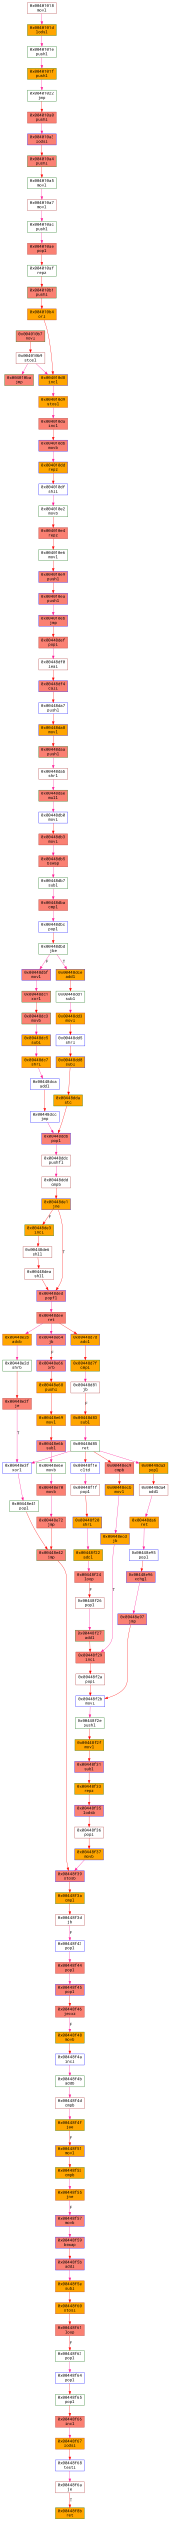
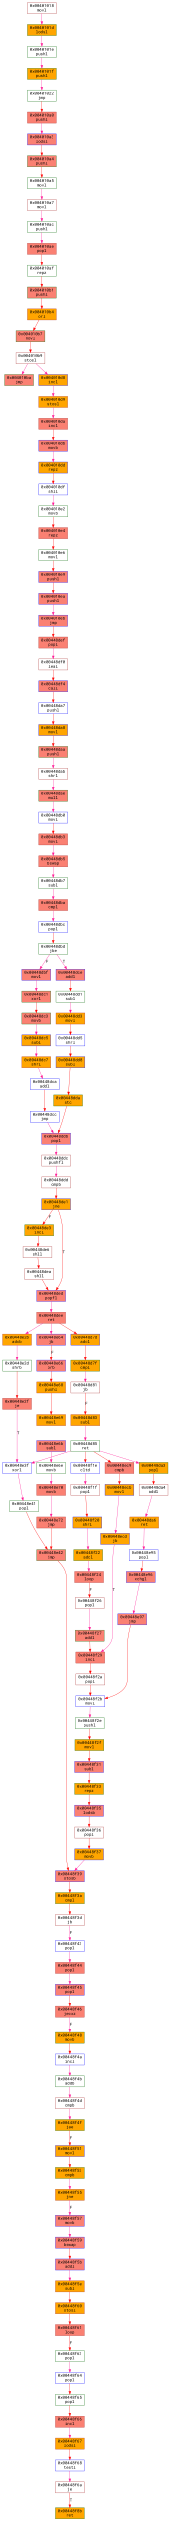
(50, 345) -> (37, 324)
(70, 975) -> (70, 975)
(51, 1432) -> none
